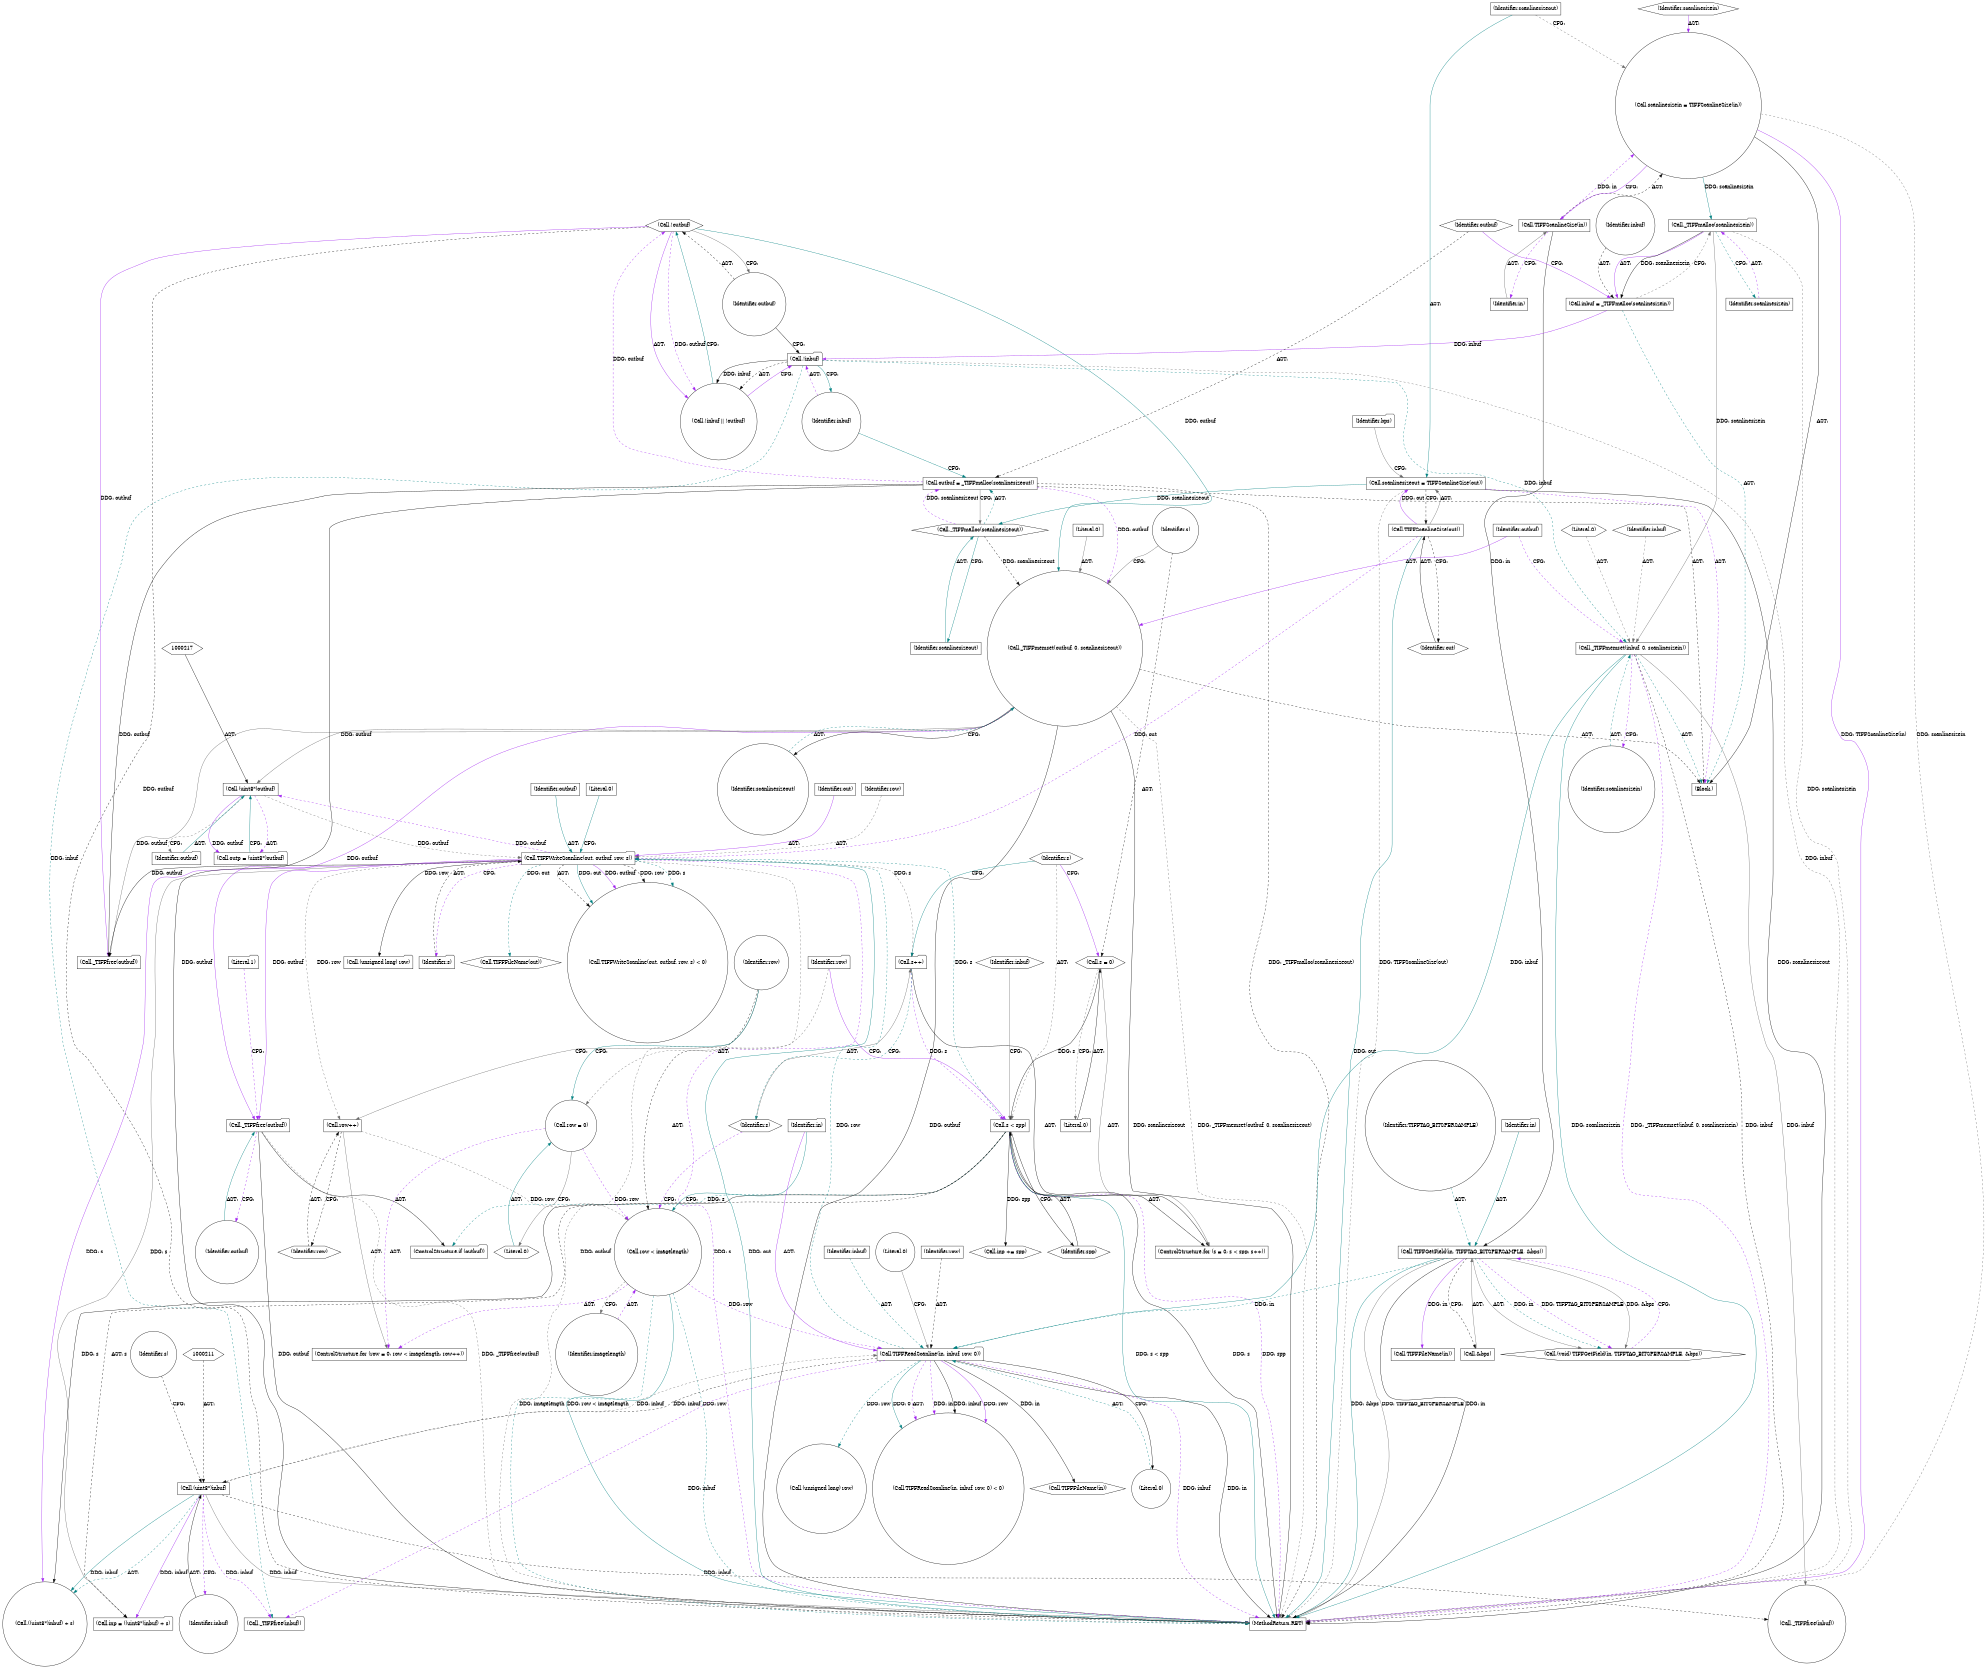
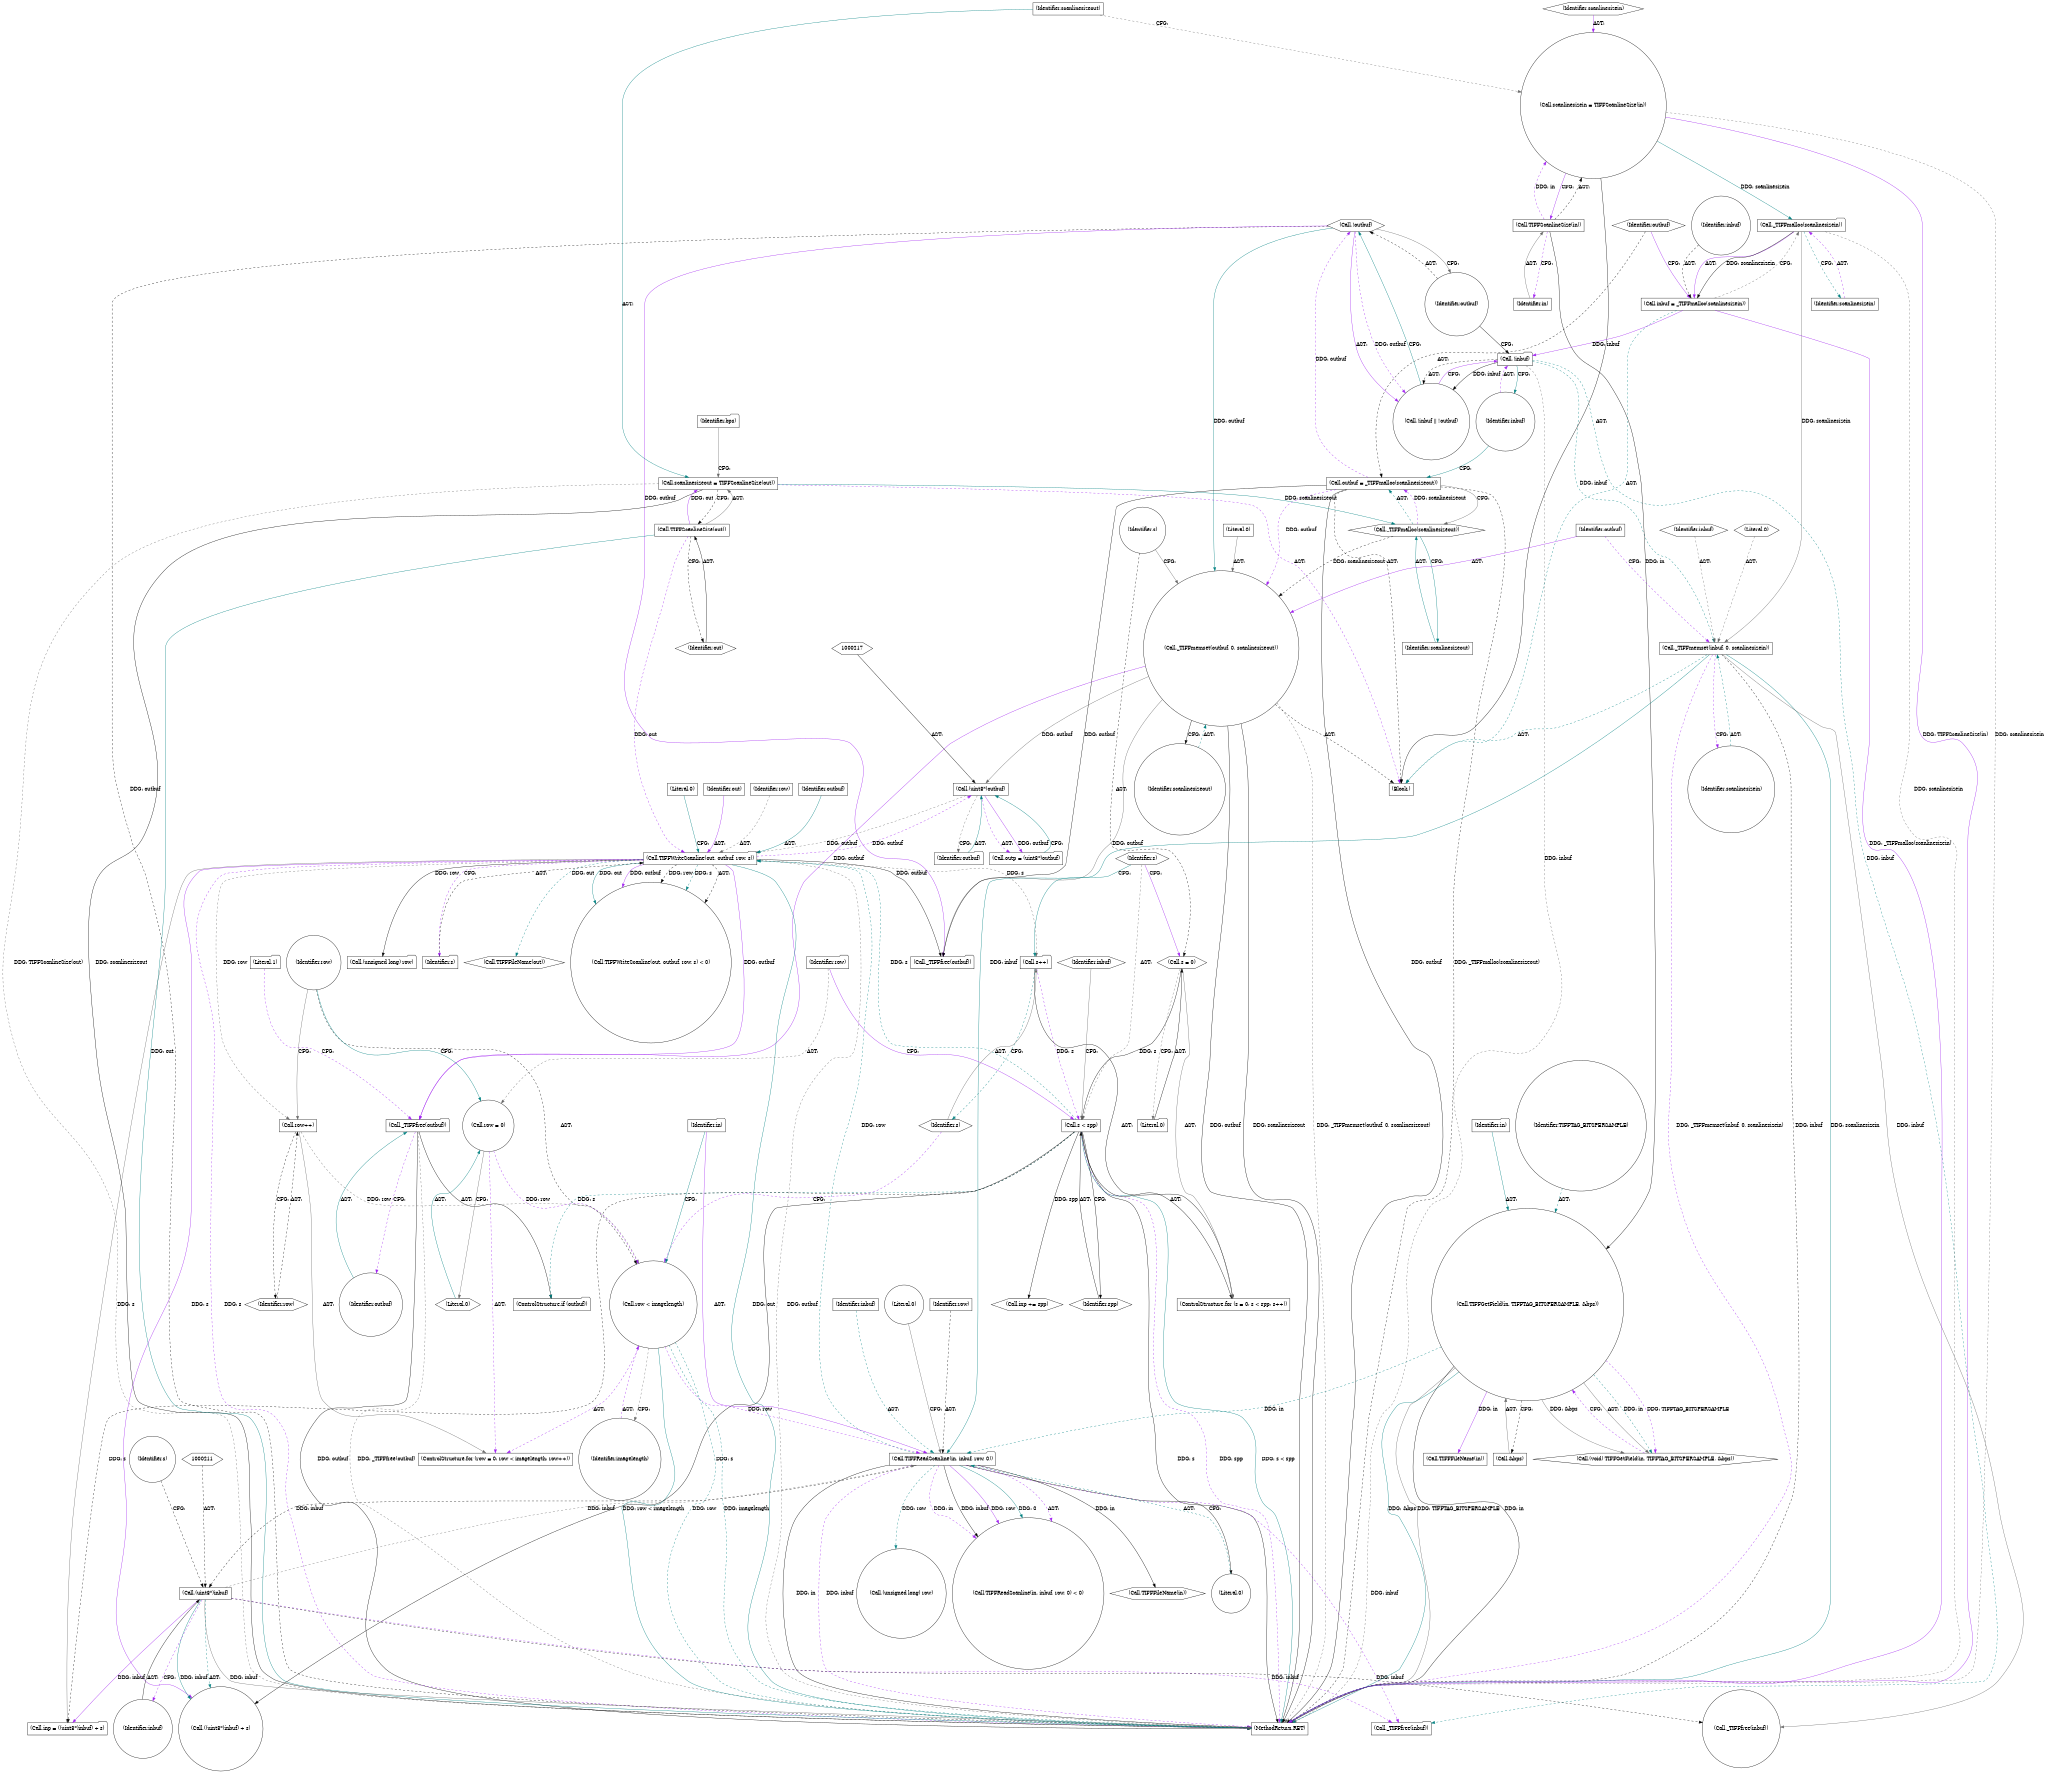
none -> (1942, 1228)
(1472, 1252) -> (1528, 1305)
(119, 1354) -> (117, 1459)
